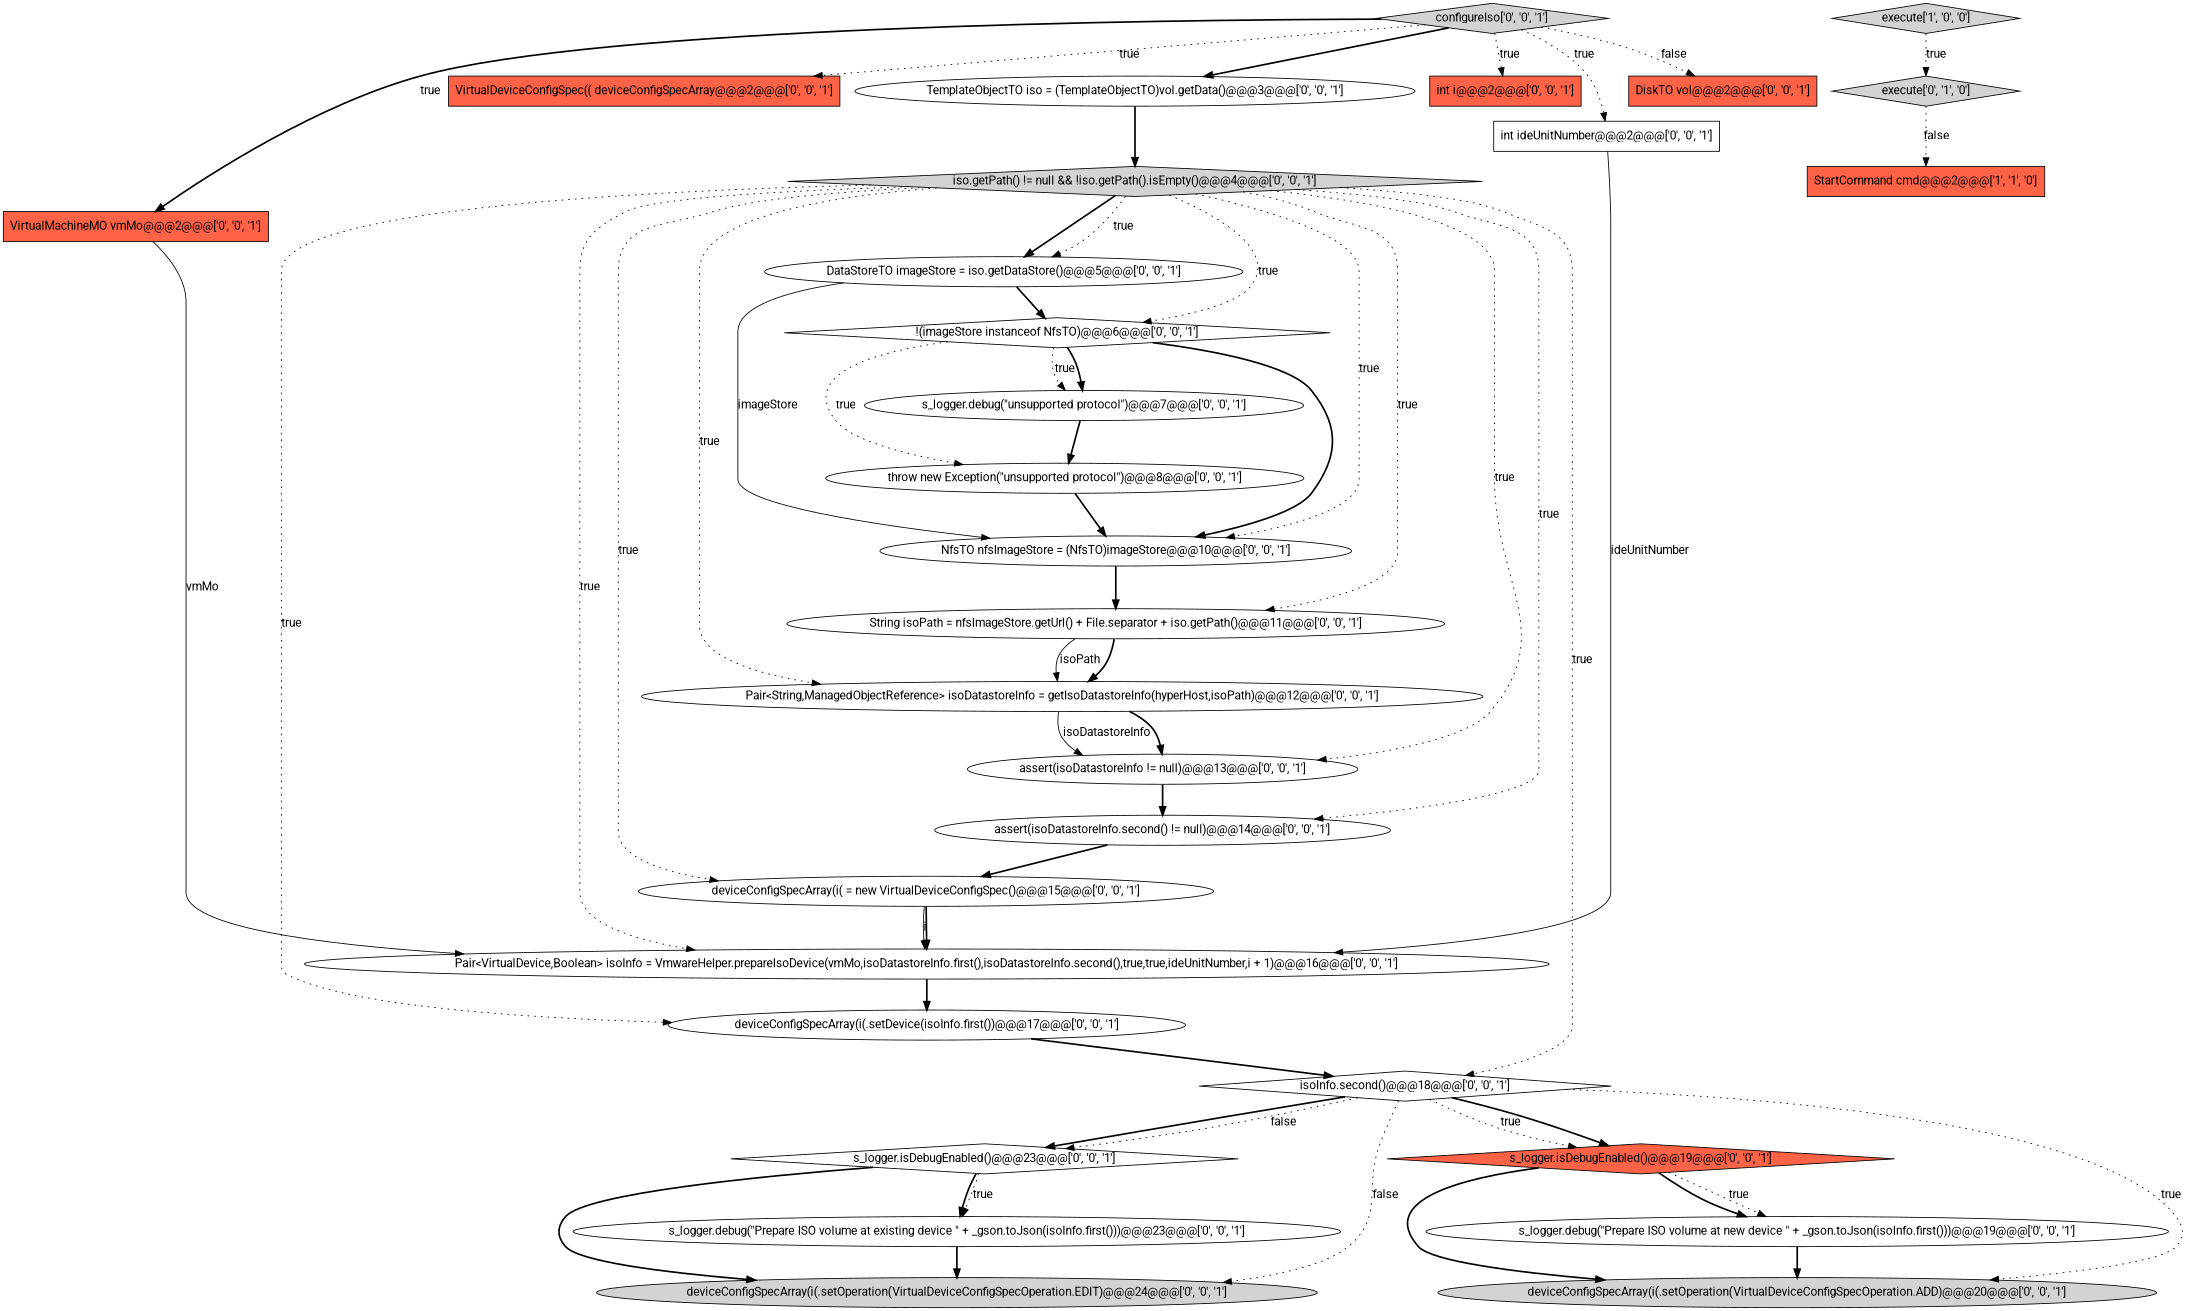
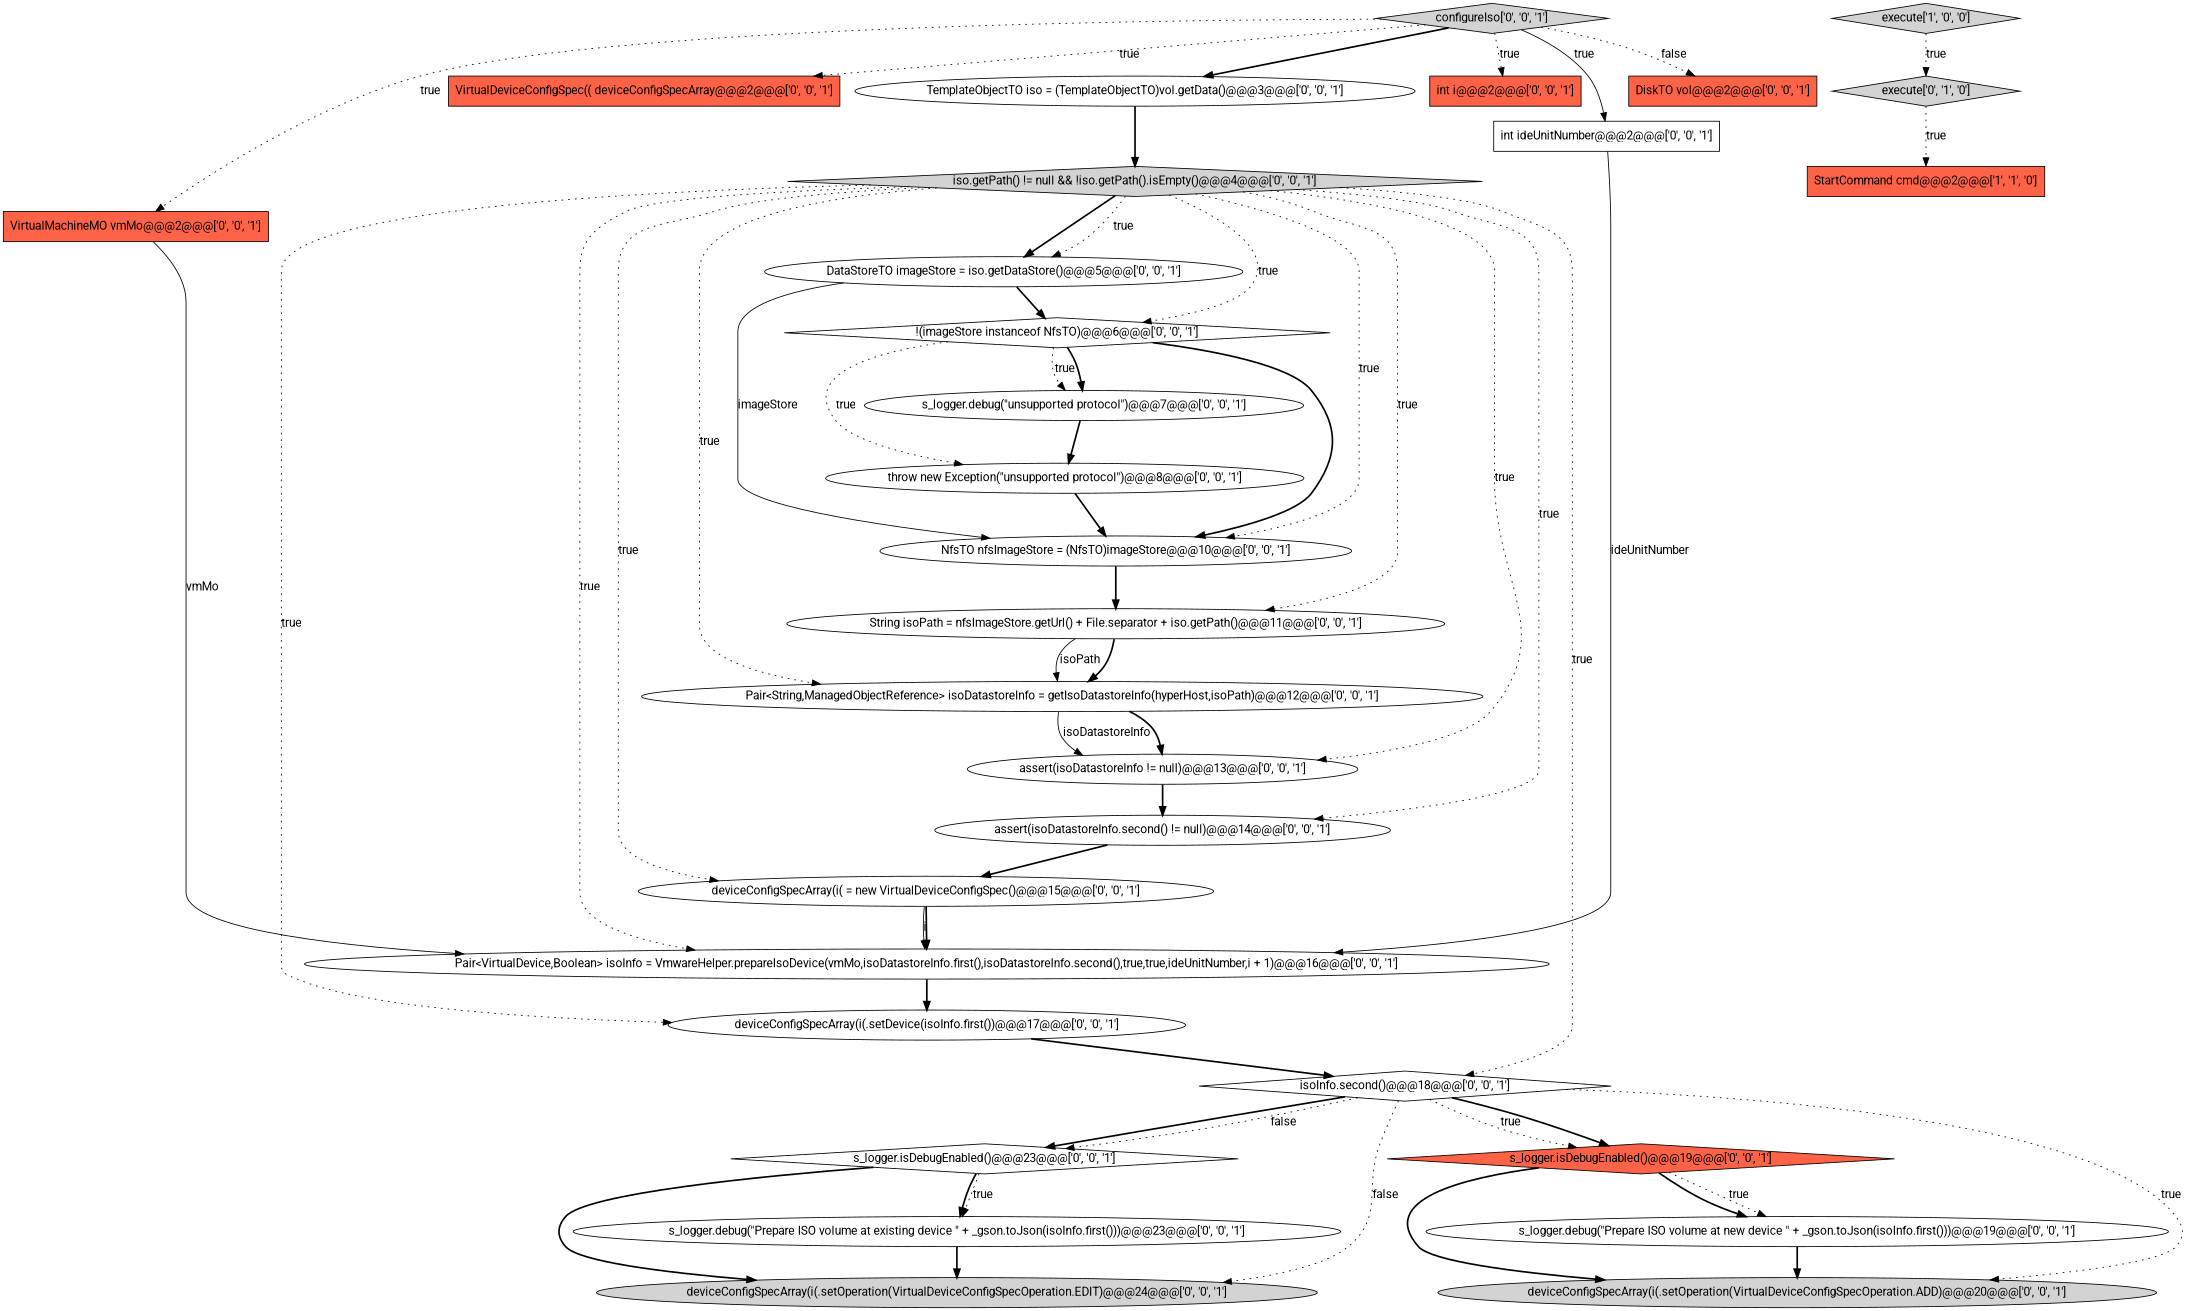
(755, 36) -> (755, 36)
(1573, 61) -> (1573, 61)
(1936, 136) -> (1936, 136)
